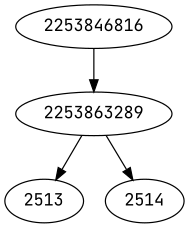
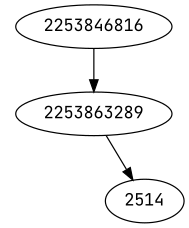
(44, 201) -> none
